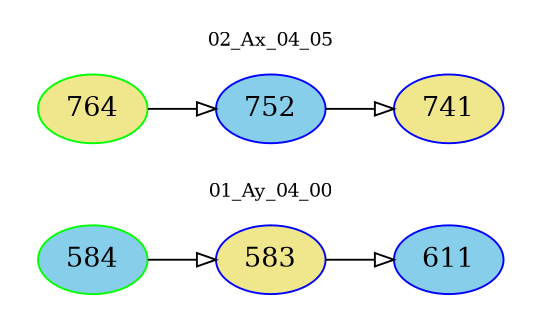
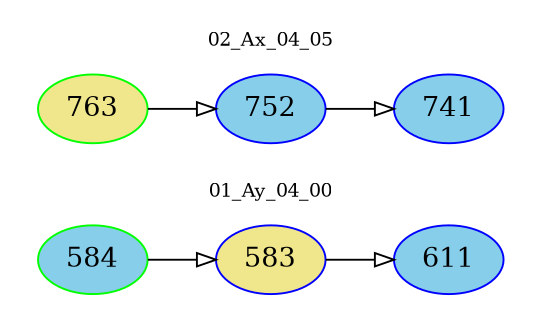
(93, 109) -> (93, 109)
(449, 109) -> (449, 109)
